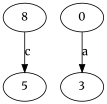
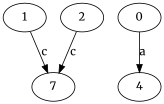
(25, 18) -> (82, 18)
none -> (25, 18)
(25, 87) -> (53, 87)
(82, 87) -> (140, 87)
